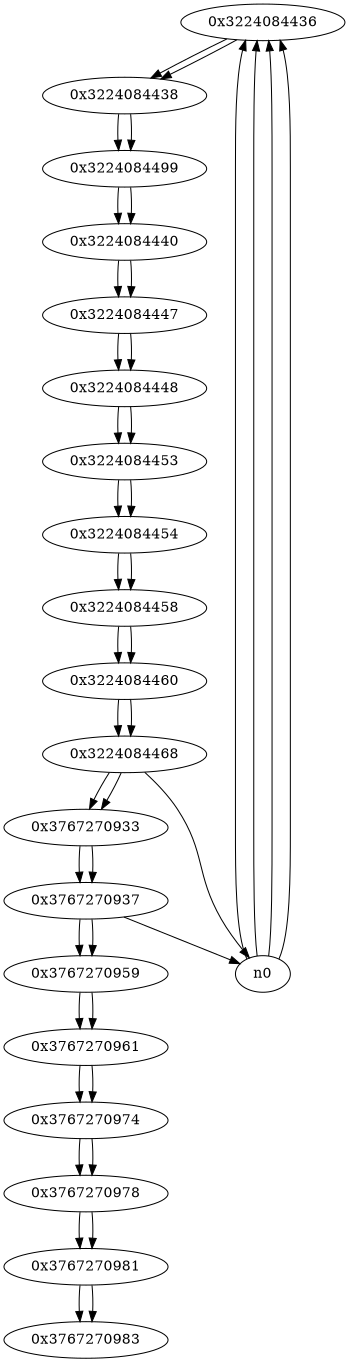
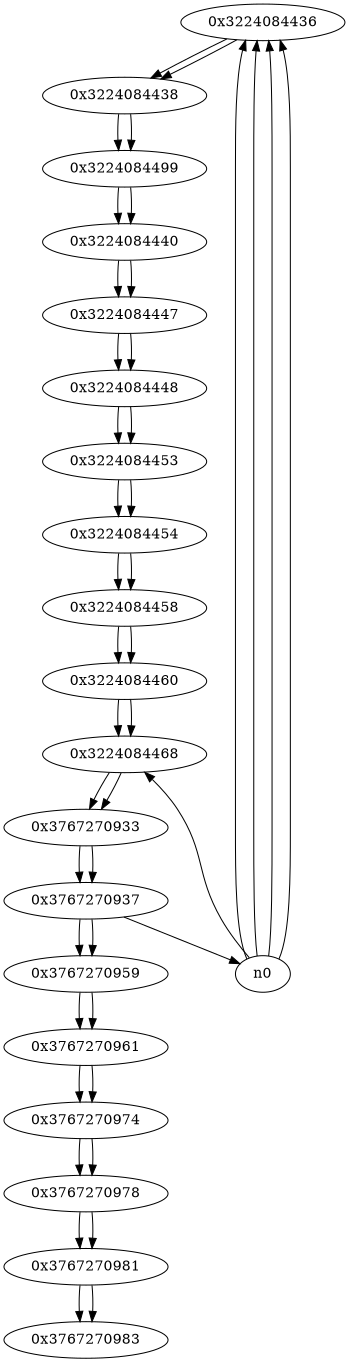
(199, 858) -> (201, 868)
